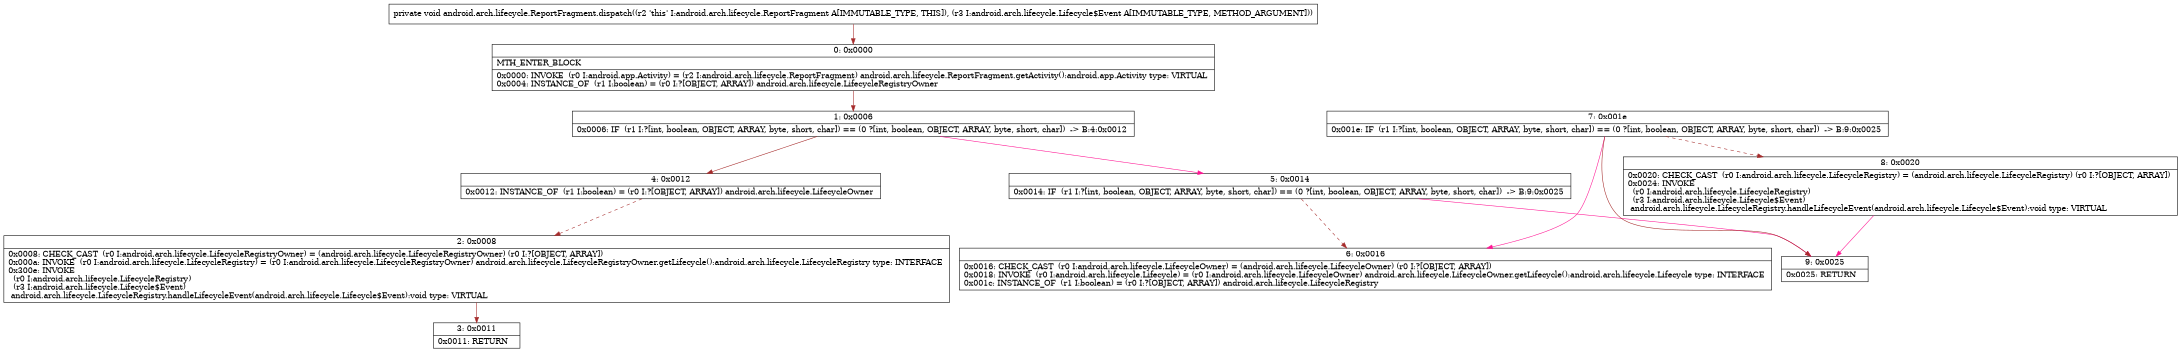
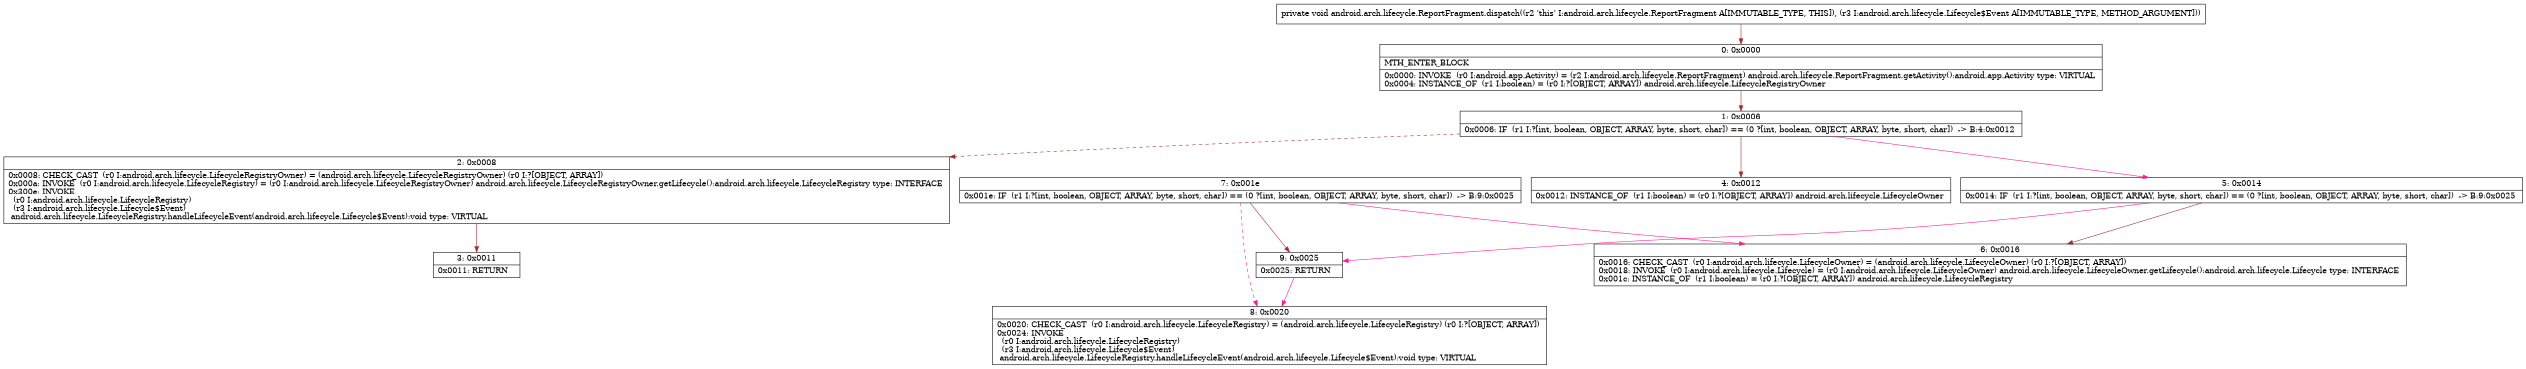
(1712, 146) -> (1245, 252)
(601, 216) -> (1208, 144)
(1322, 221) -> (2137, 223)
(1857, 234) -> (1289, 289)
